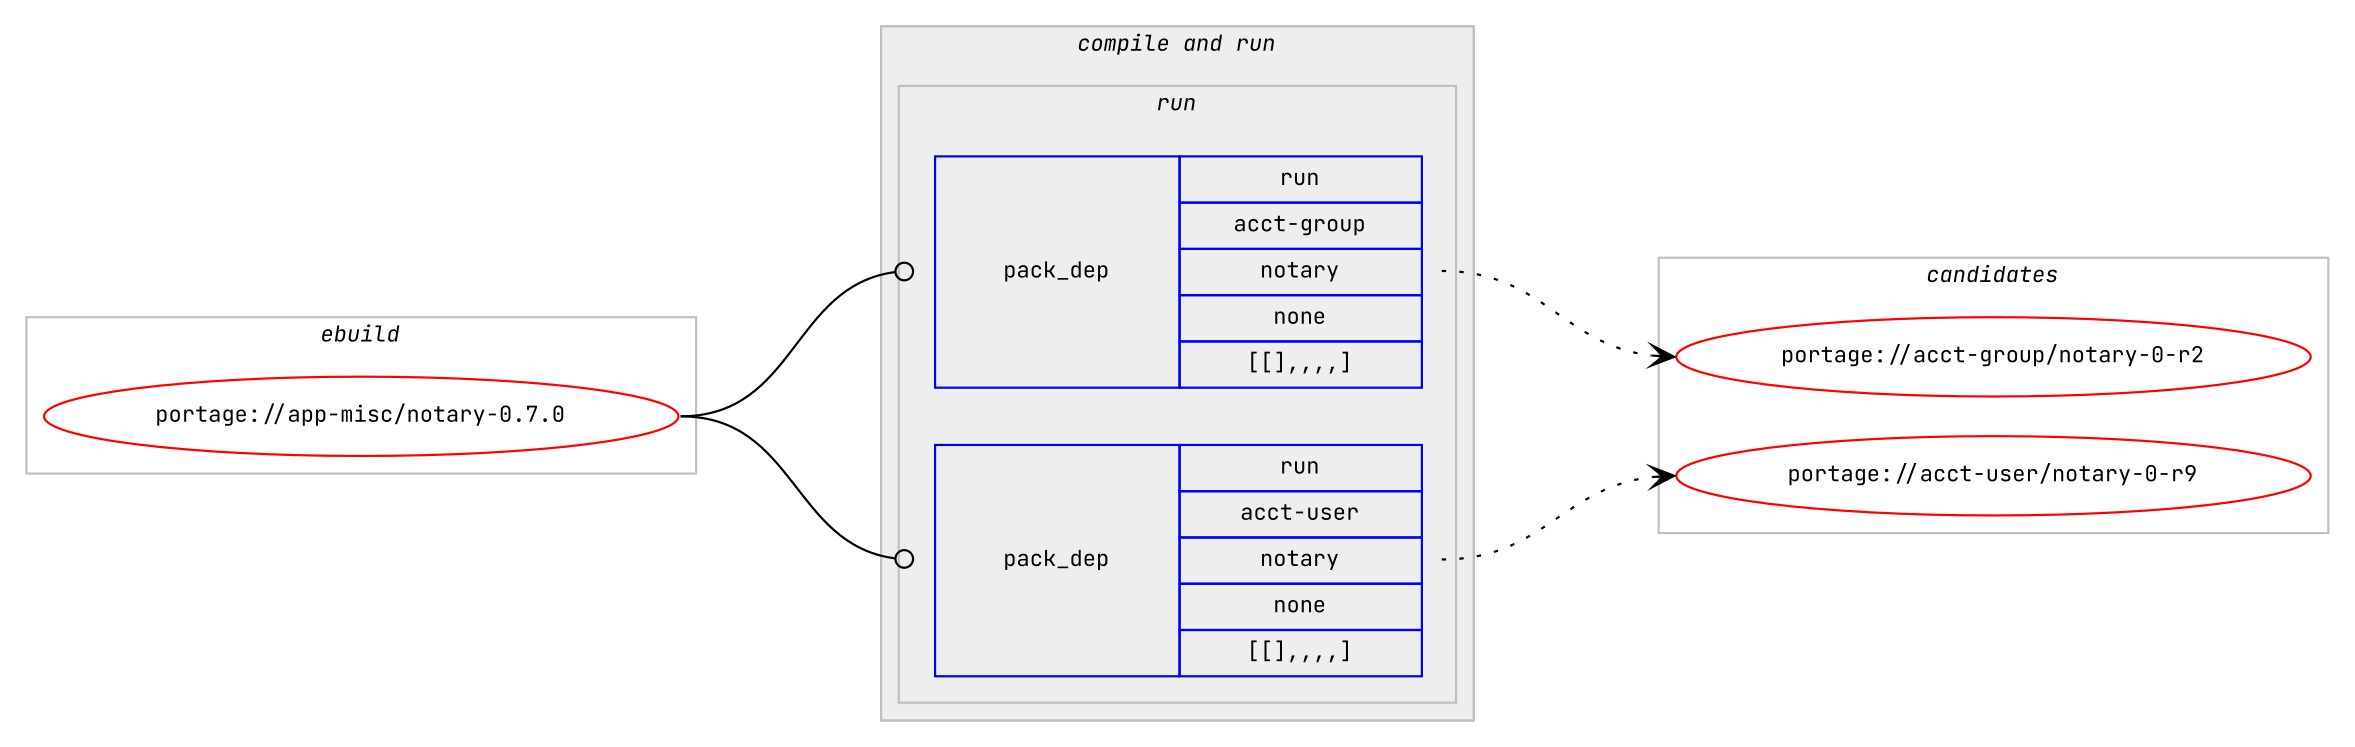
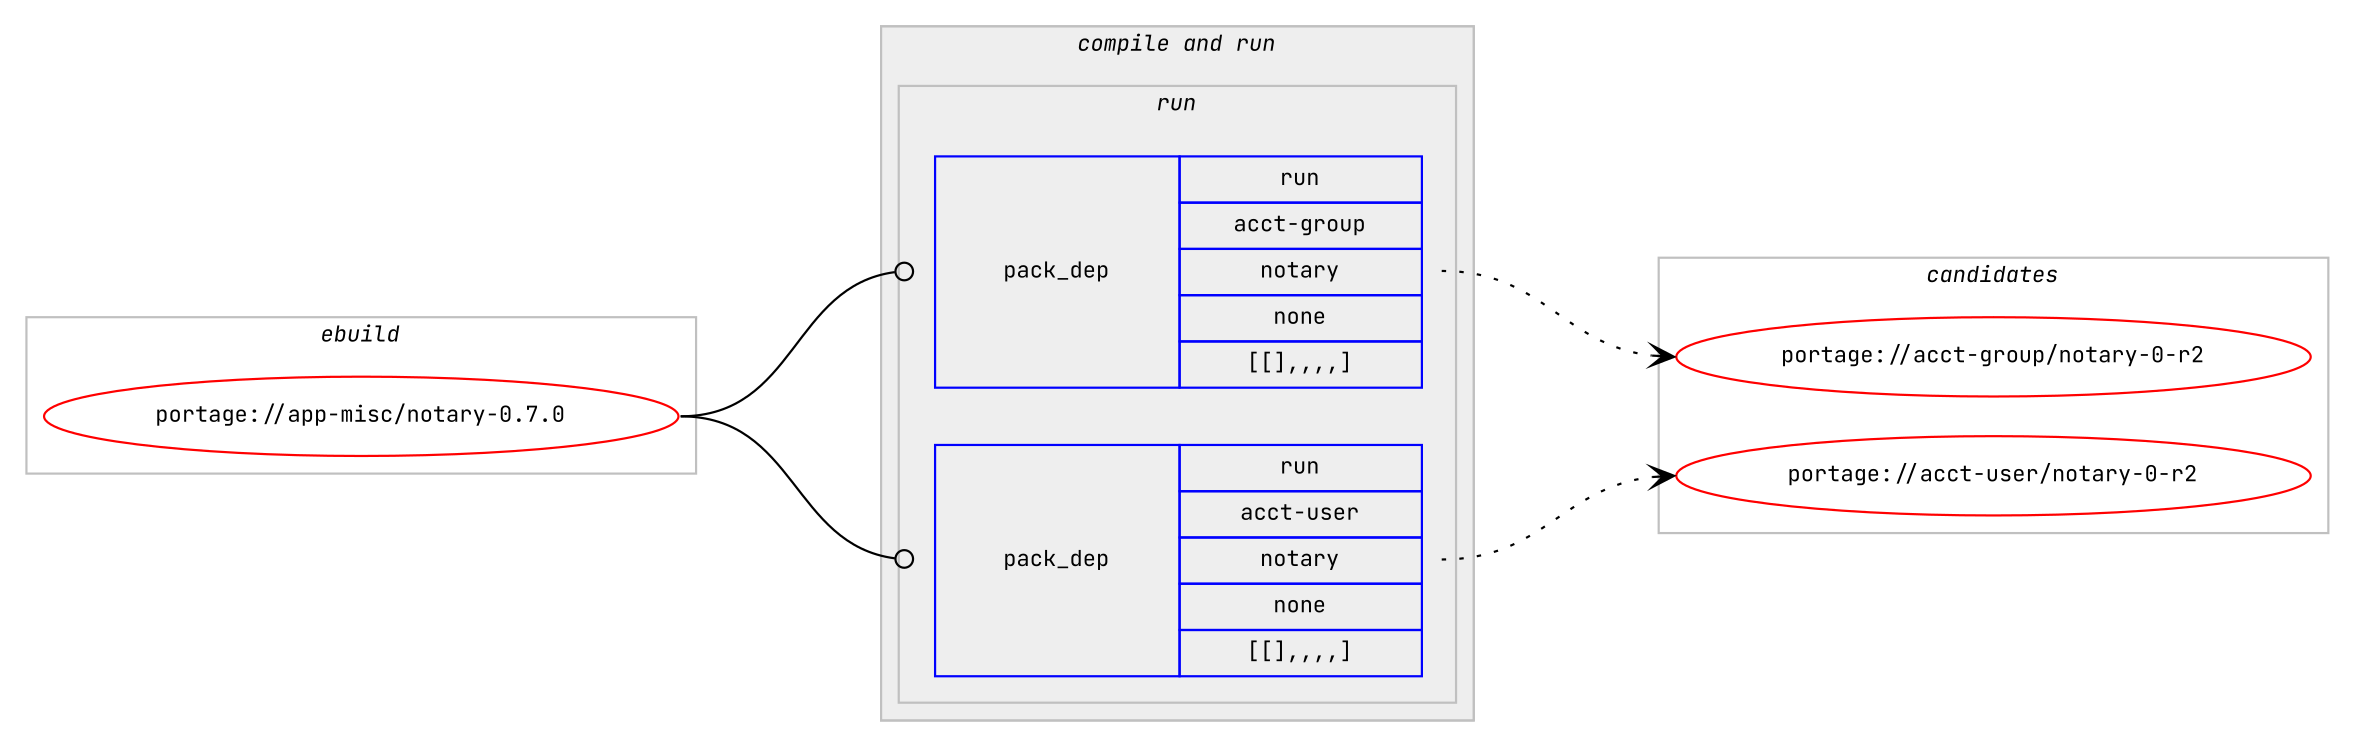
(1994, 476) -> (1994, 476)
